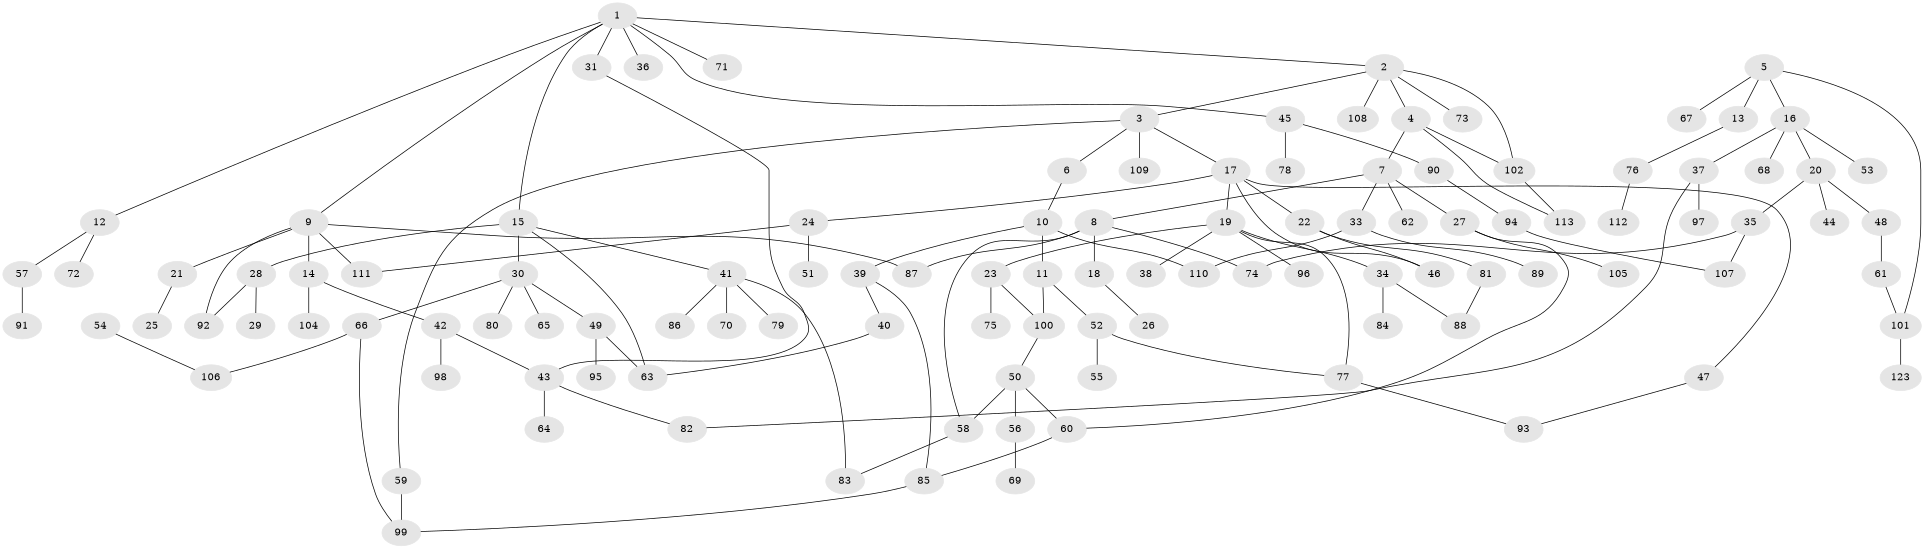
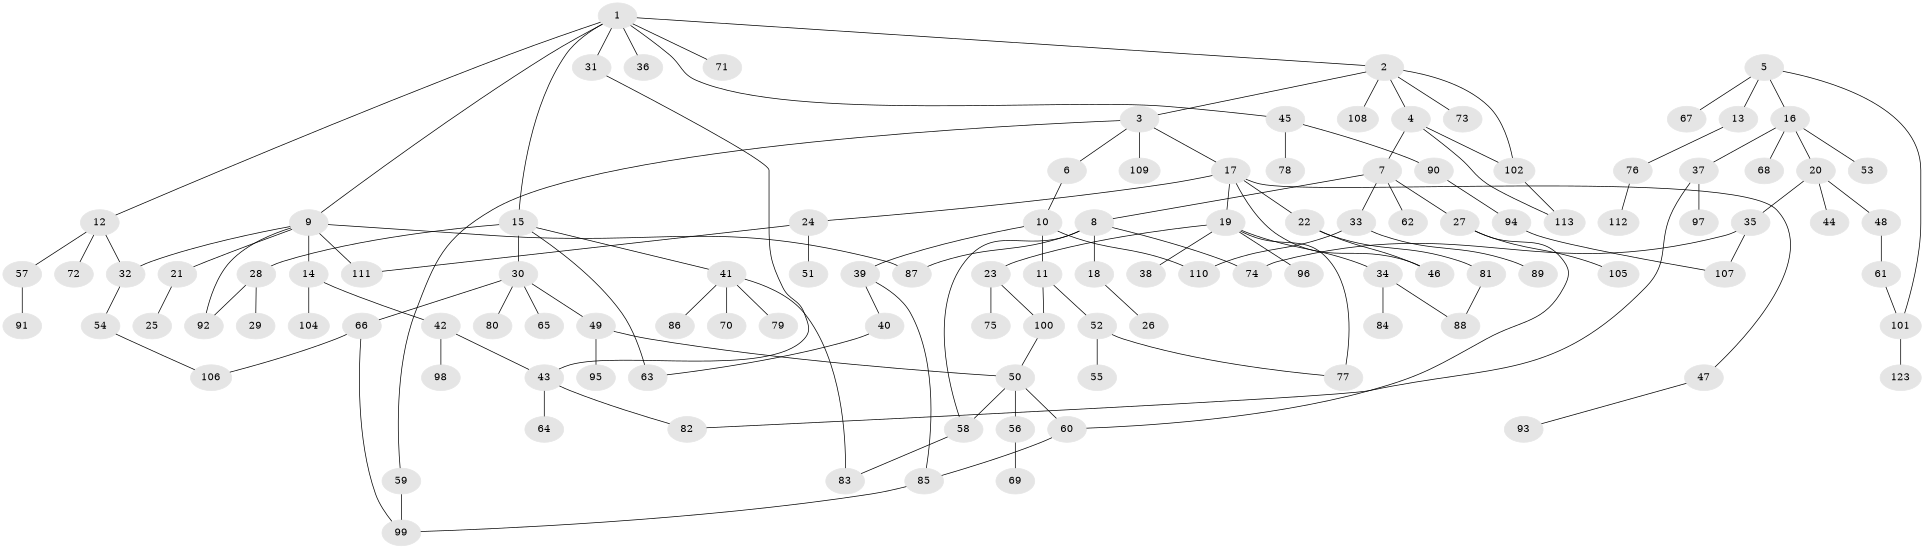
none -> (126, 274)
(622, 352) -> (804, 359)
(1434, 404) -> none
